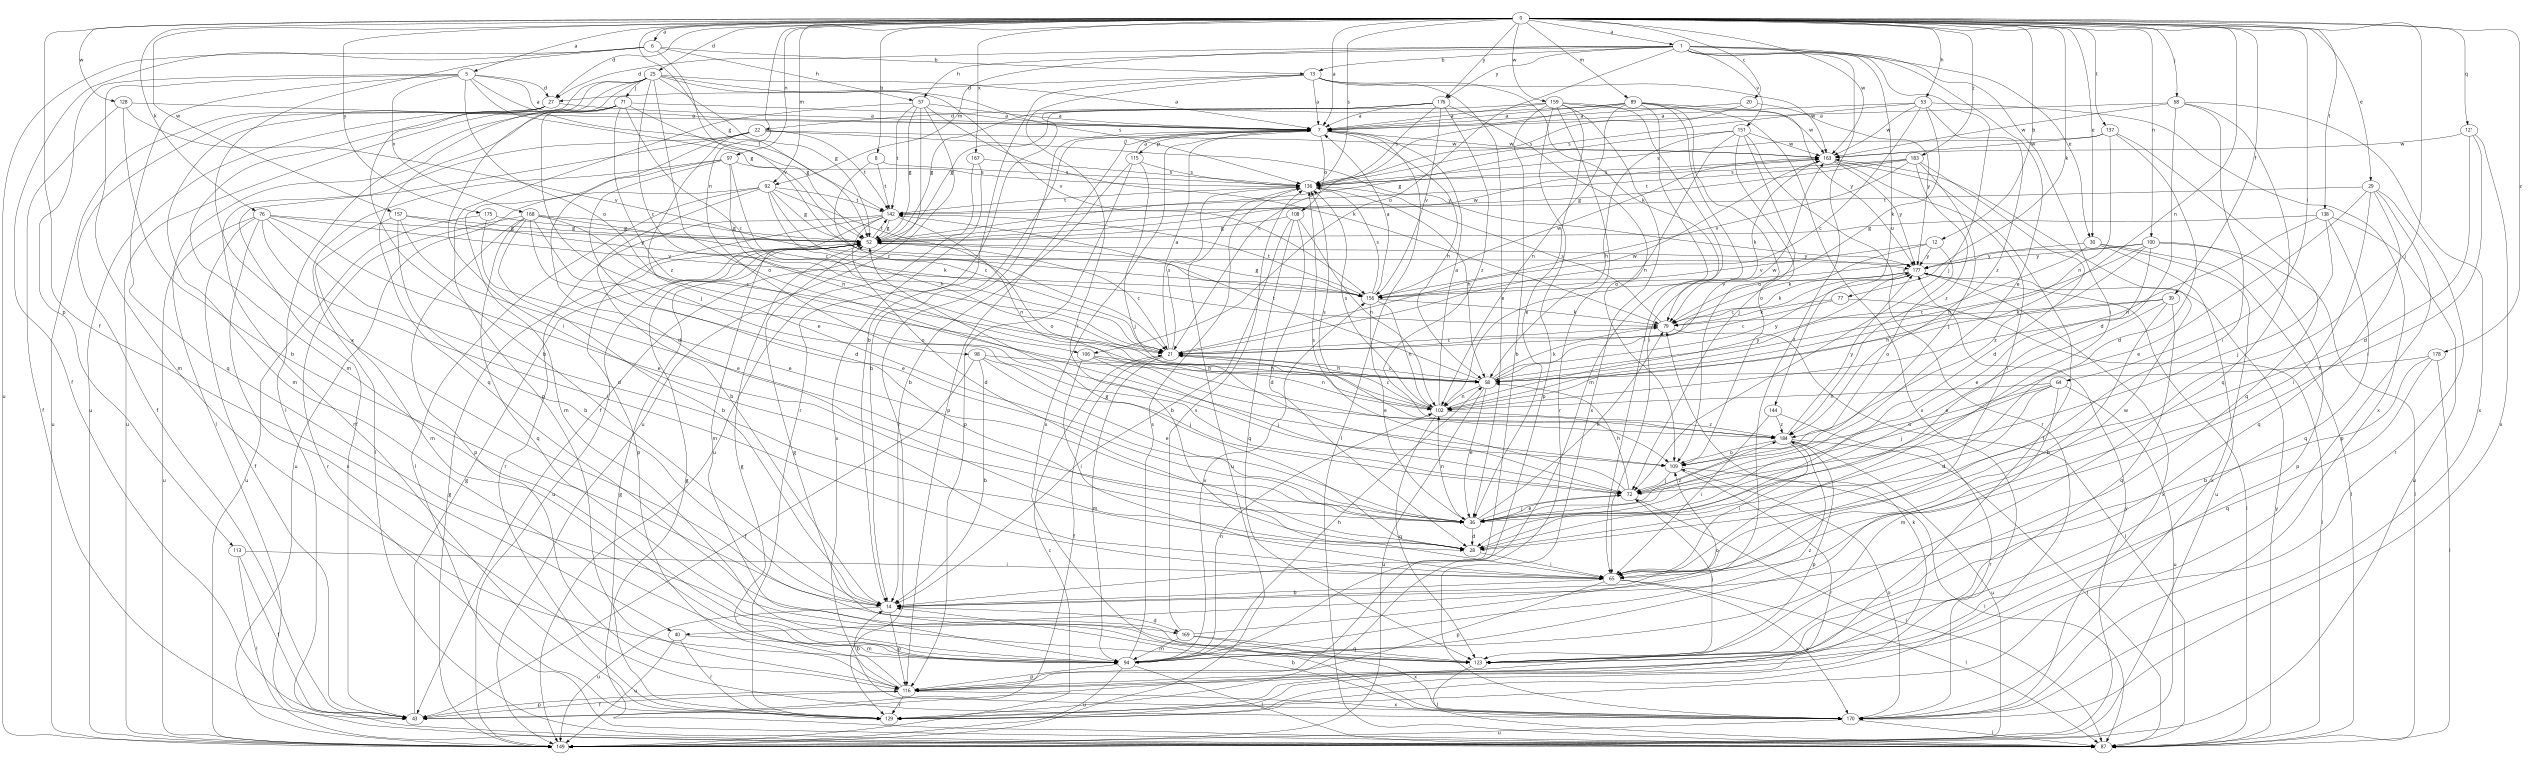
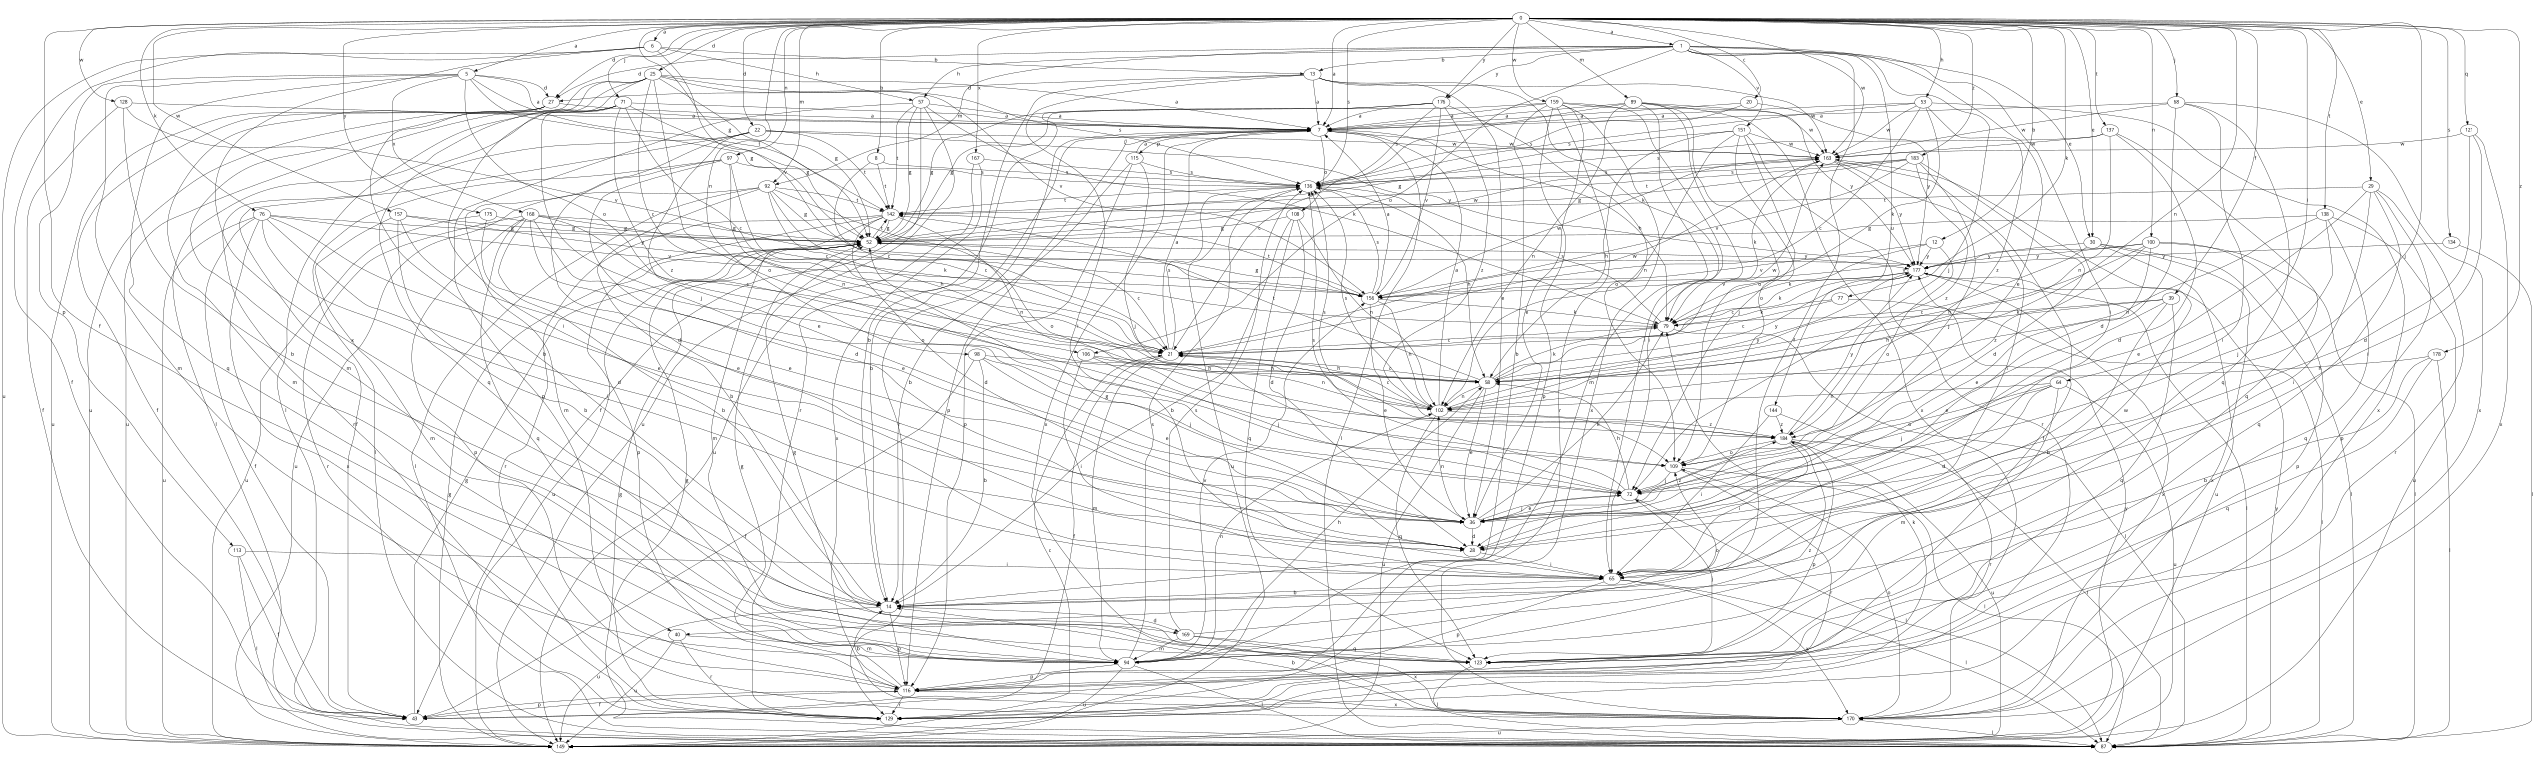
(636, 85) -> (1042, 20)
(1261, 111) -> (1084, 20)
(1456, 233) -> (1533, 181)
none -> (2451, 243)
